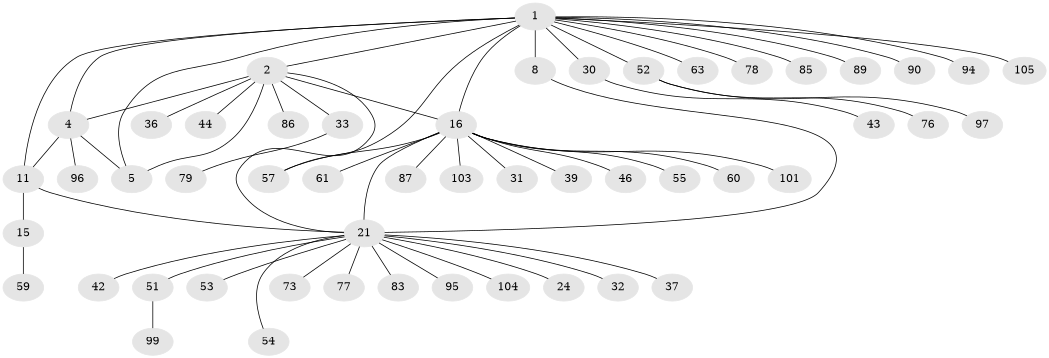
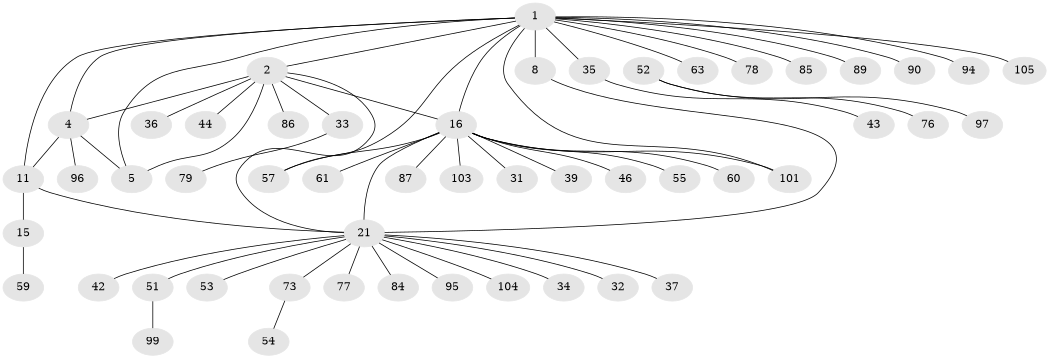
(589, 44) -> (601, 142)
(589, 71) -> (589, 71)
(267, 269) -> (279, 315)
(398, 288) -> (398, 288)
(564, 288) -> (564, 288)
